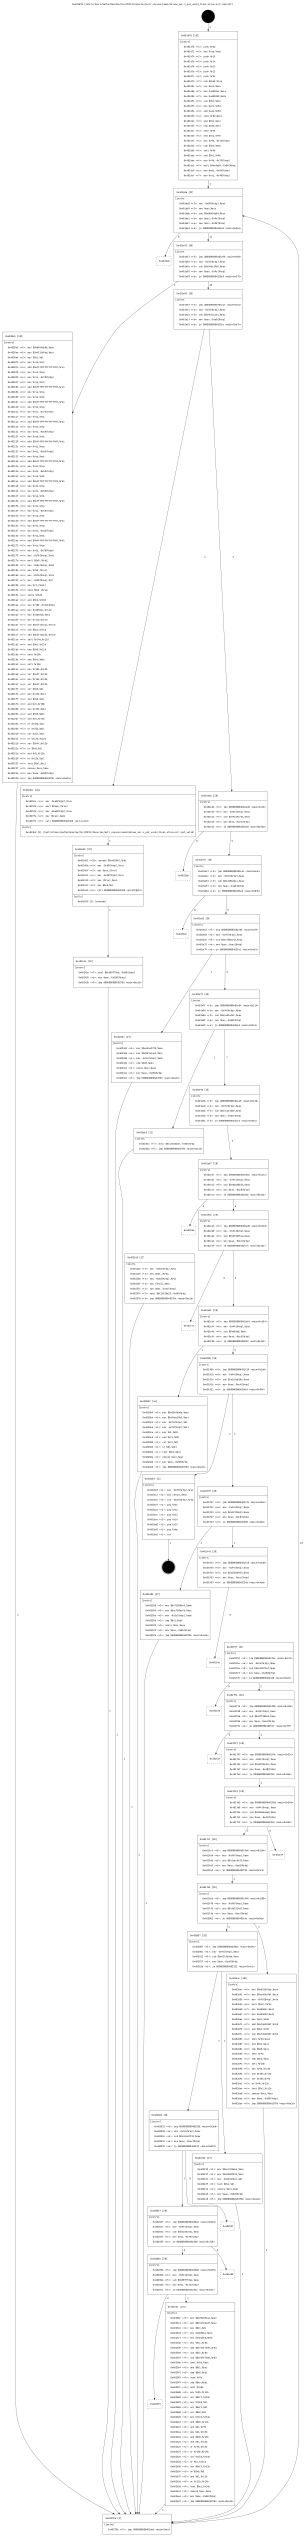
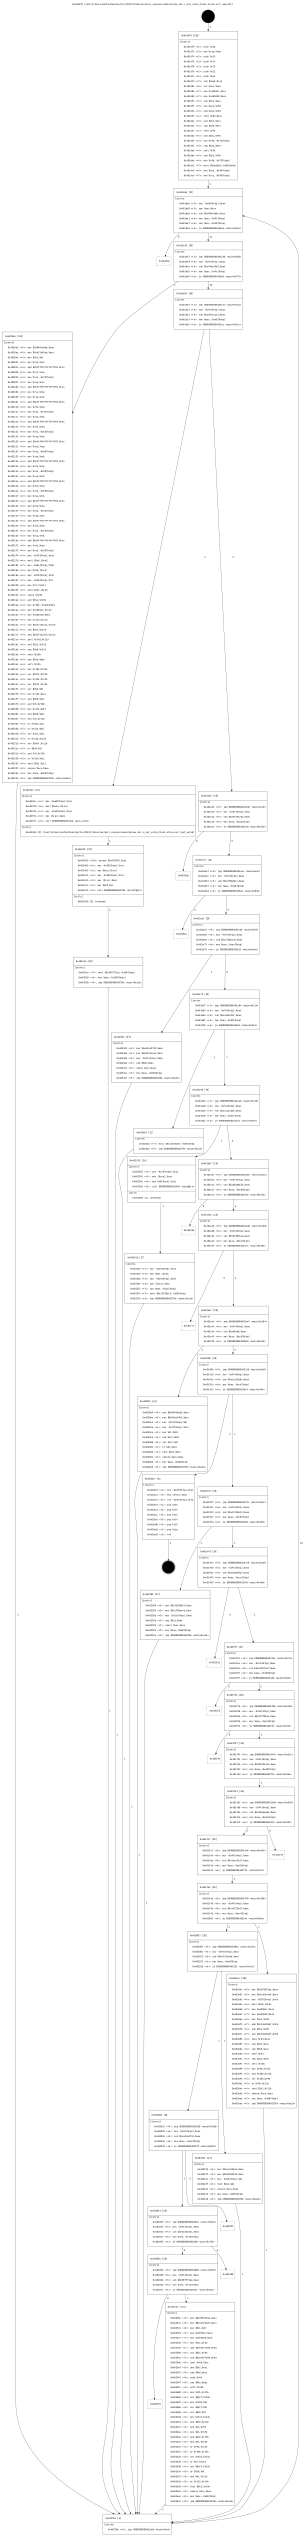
none -> (161, 1179)
none -> (246, 1614)
